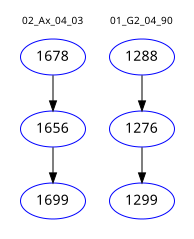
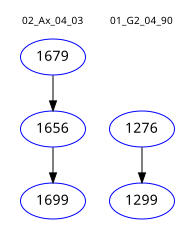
(53, 57) -> (53, 57)
(142, 57) -> none
